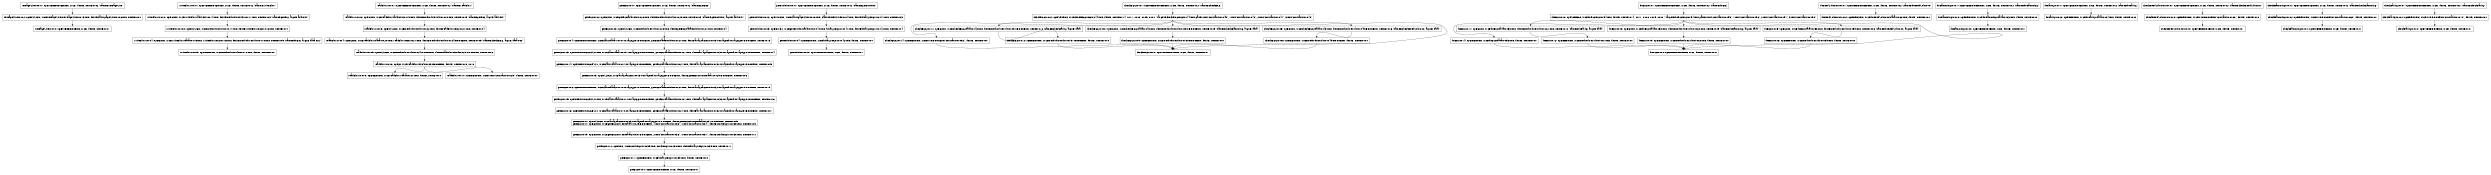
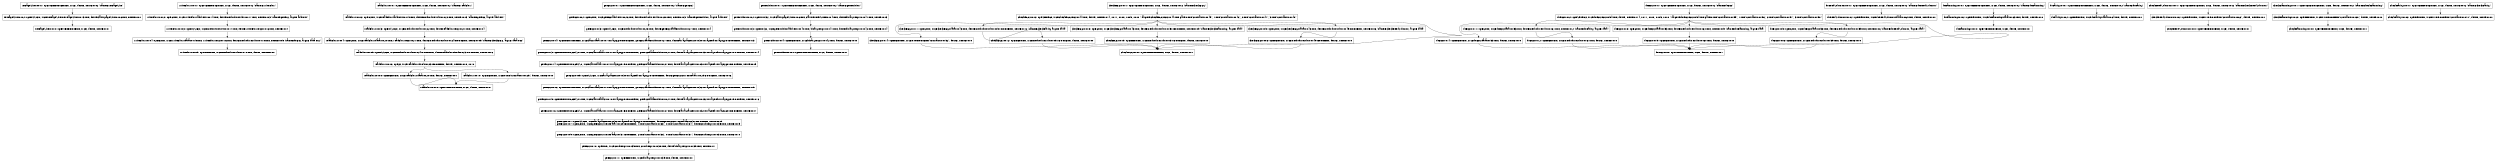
(2435, 29) -> none
none -> (456, 87)
(664, 170) -> none
